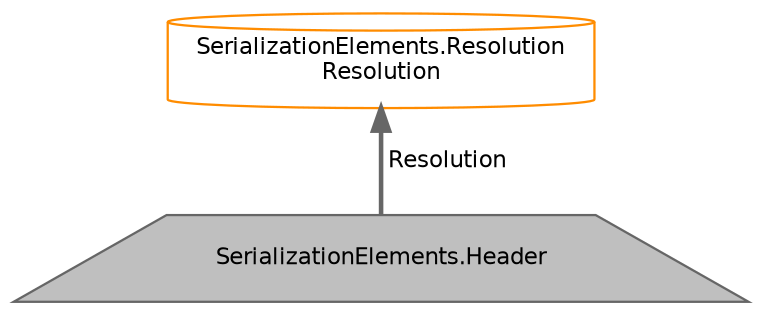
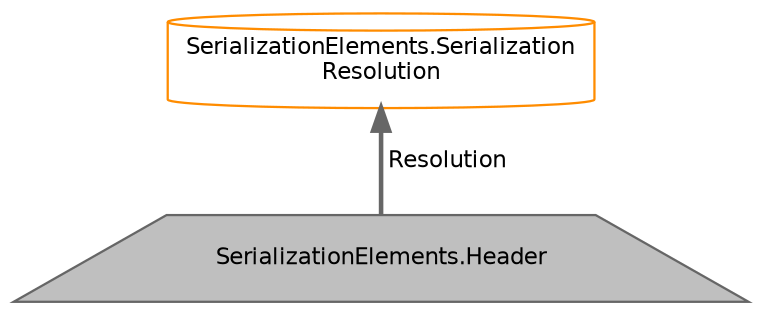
(381, 61) -> (381, 61)
